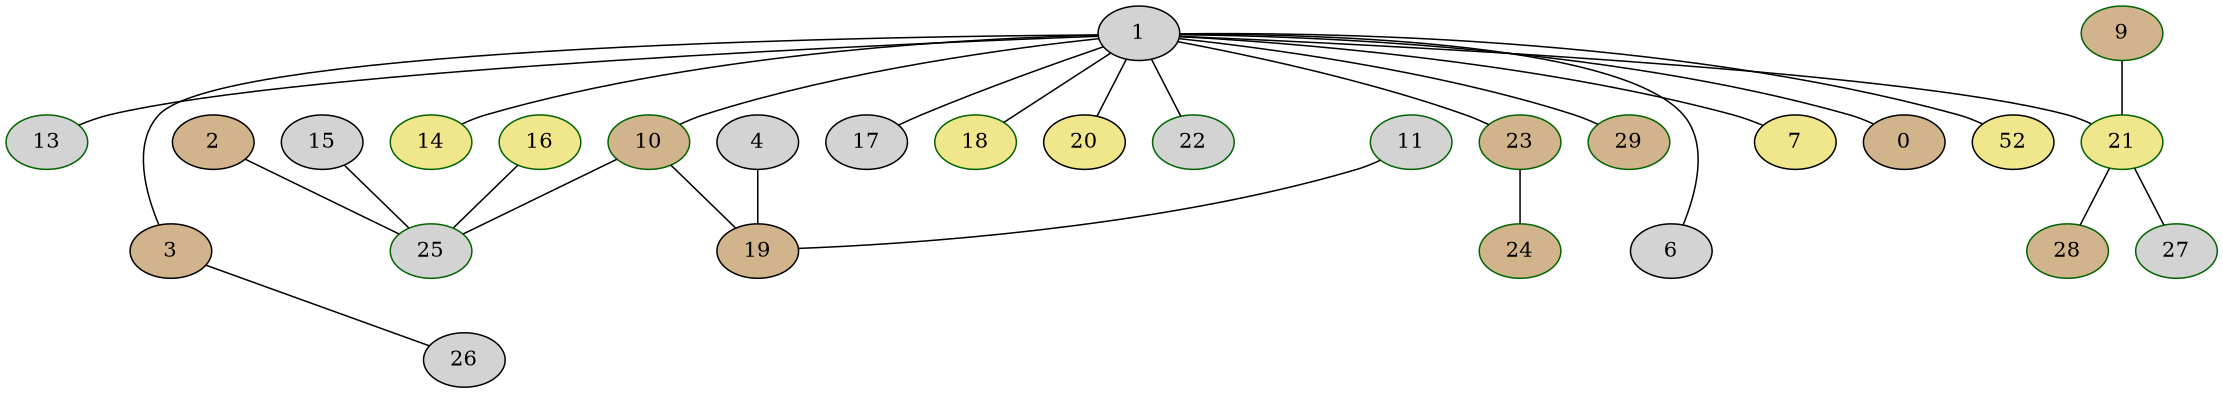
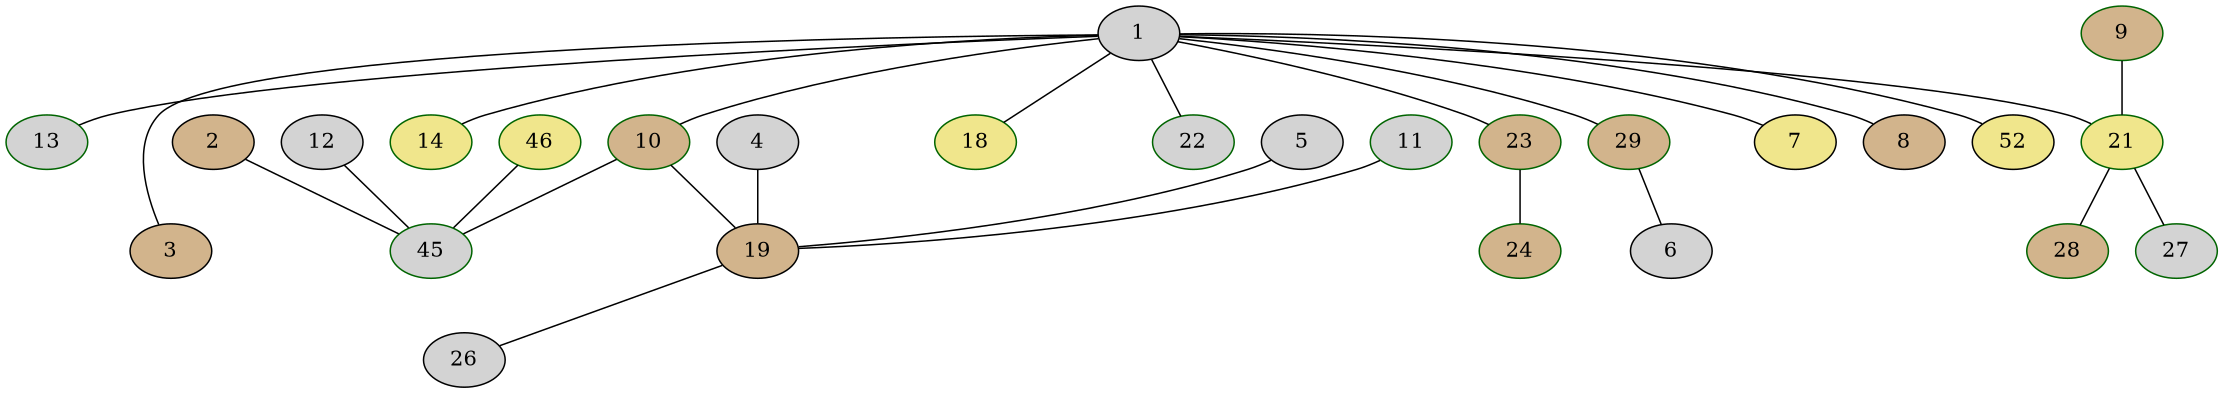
(1619, 79) -> (1650, 197)
(322, 142) -> (322, 142)
(540, 142) -> (540, 142)
(867, 142) -> none
(1084, 142) -> none
none -> (1302, 142)
(1904, 142) -> (1904, 142)
(431, 251) -> (431, 251)
(318, 306) -> (611, 306)
